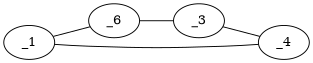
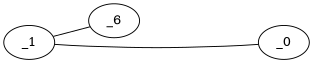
(199, 21) -> none
(284, 42) -> (284, 42)
